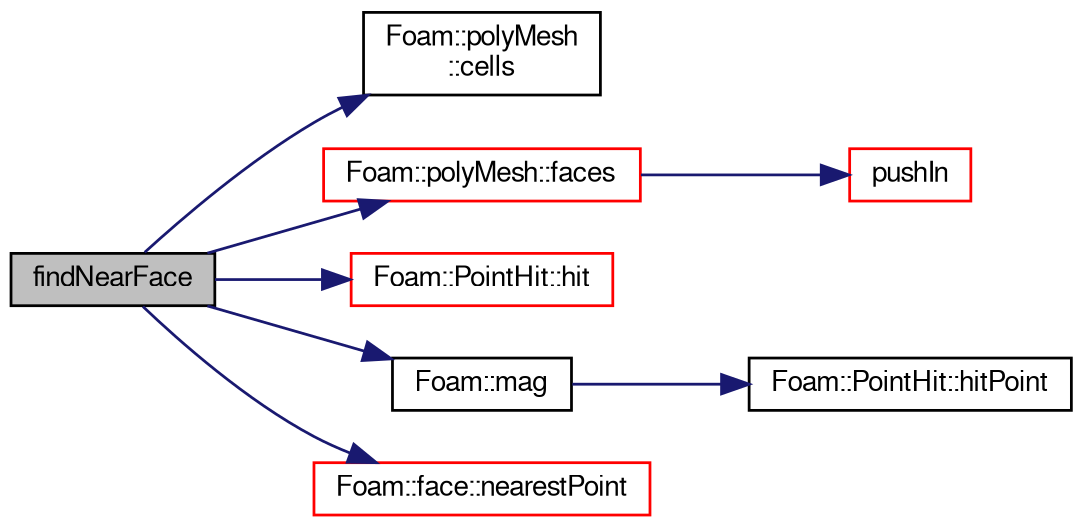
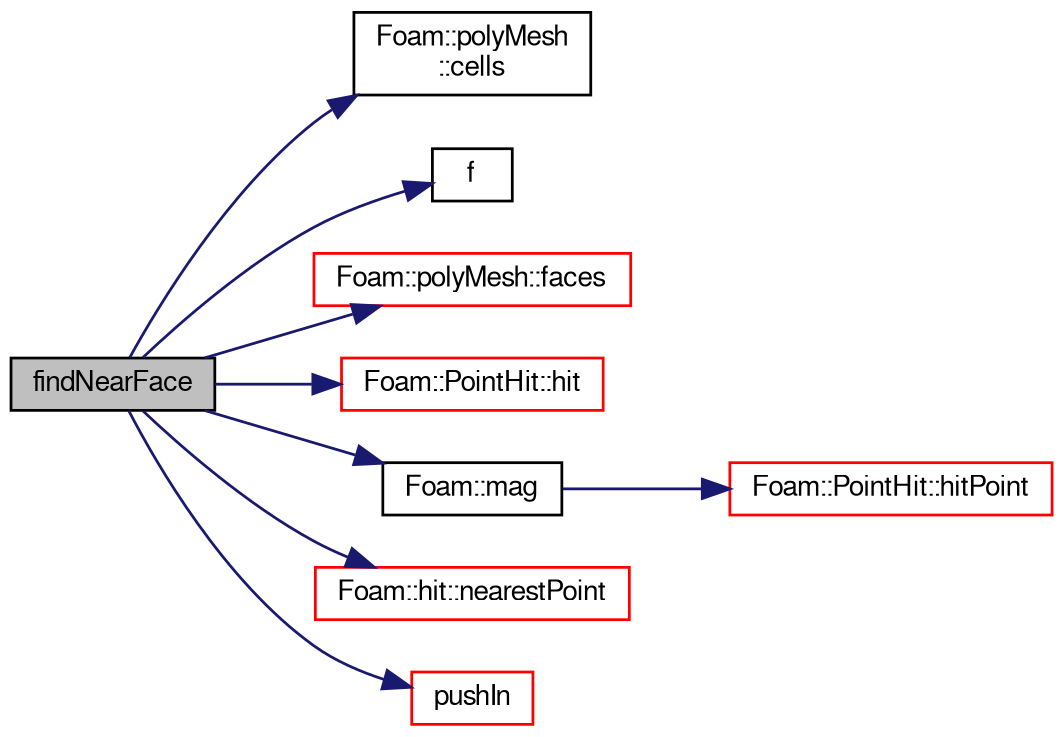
none -> (472, 175)
(731, 175) -> (233, 569)
(910, 384) -> (891, 489)
(482, 489) -> (472, 594)
